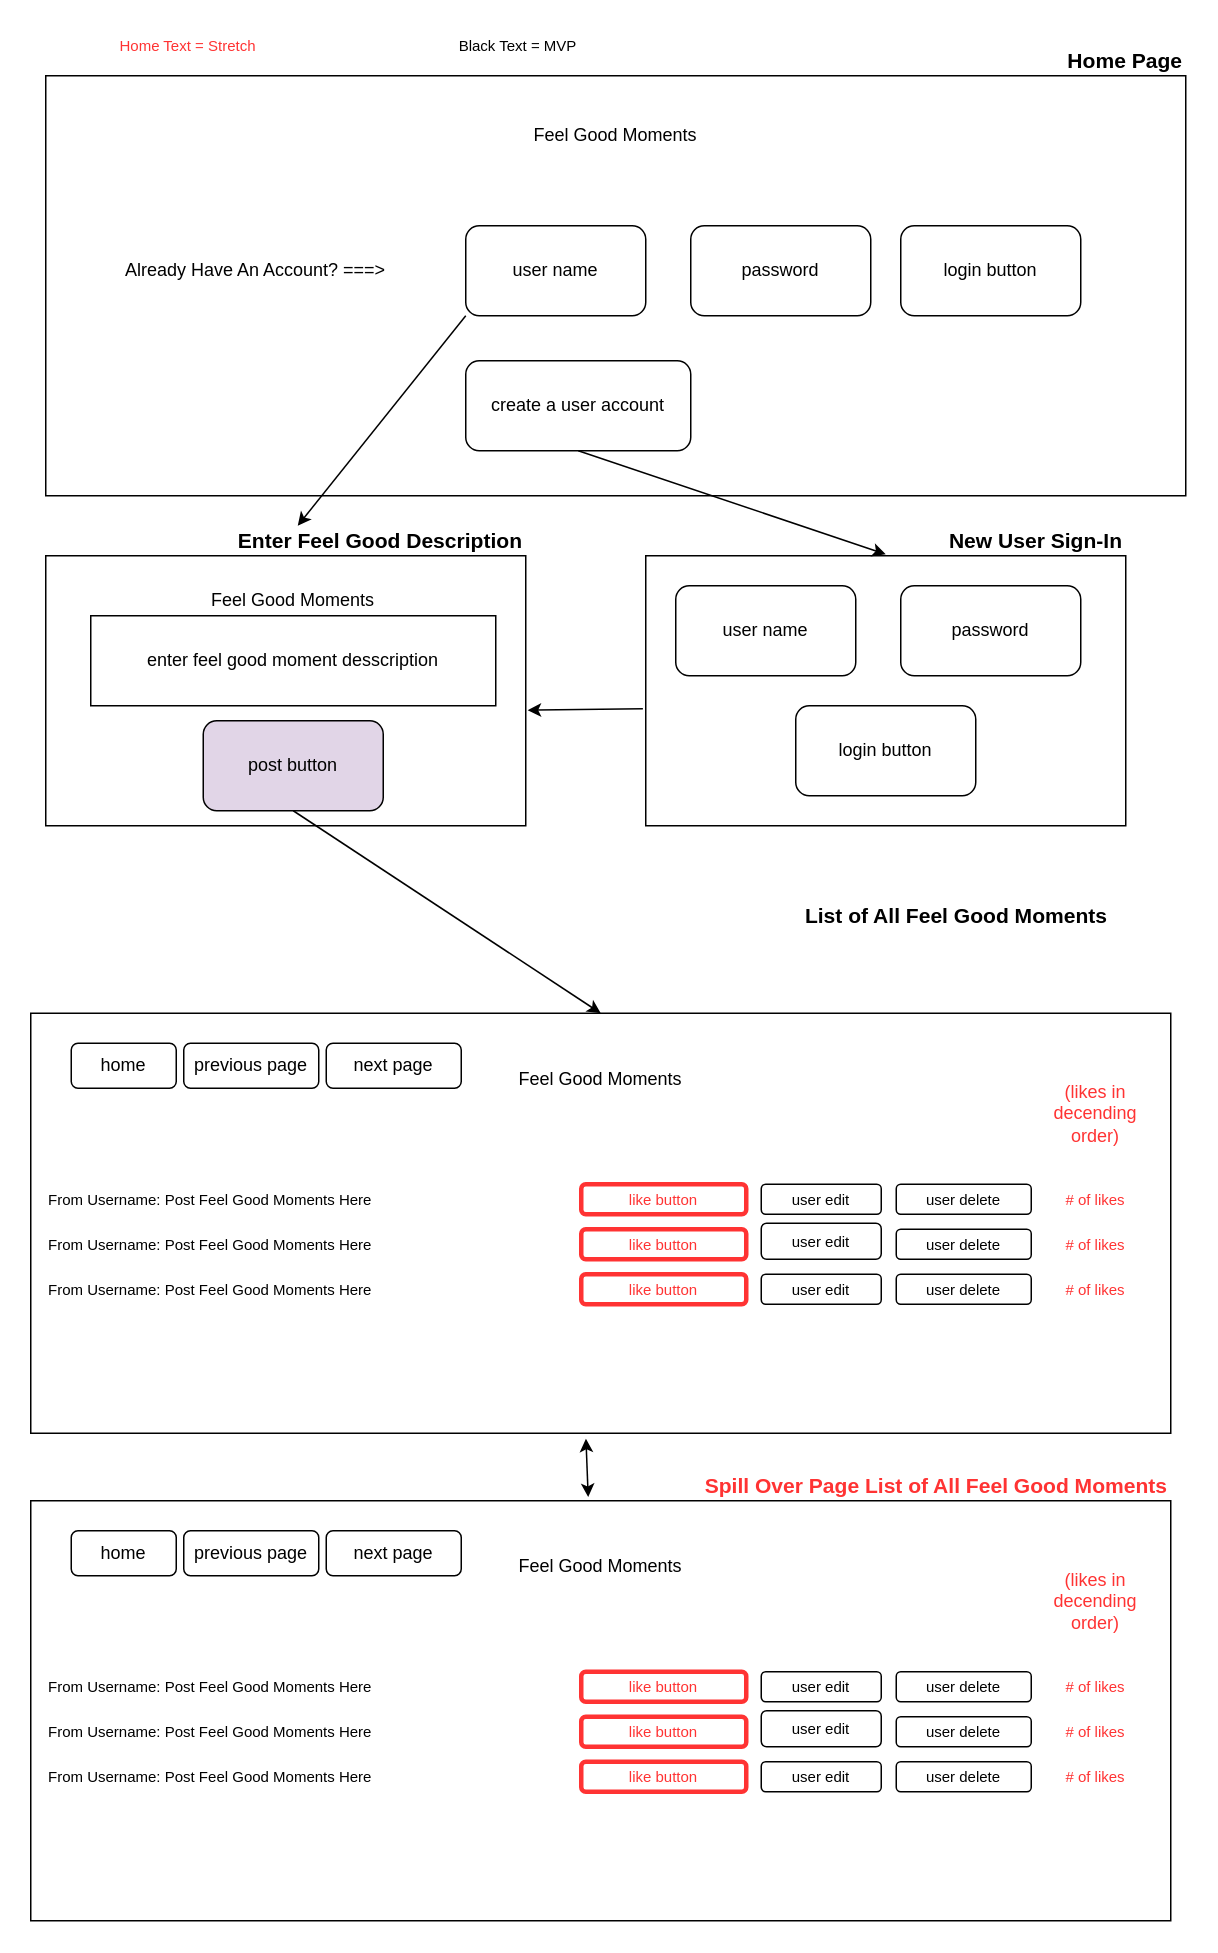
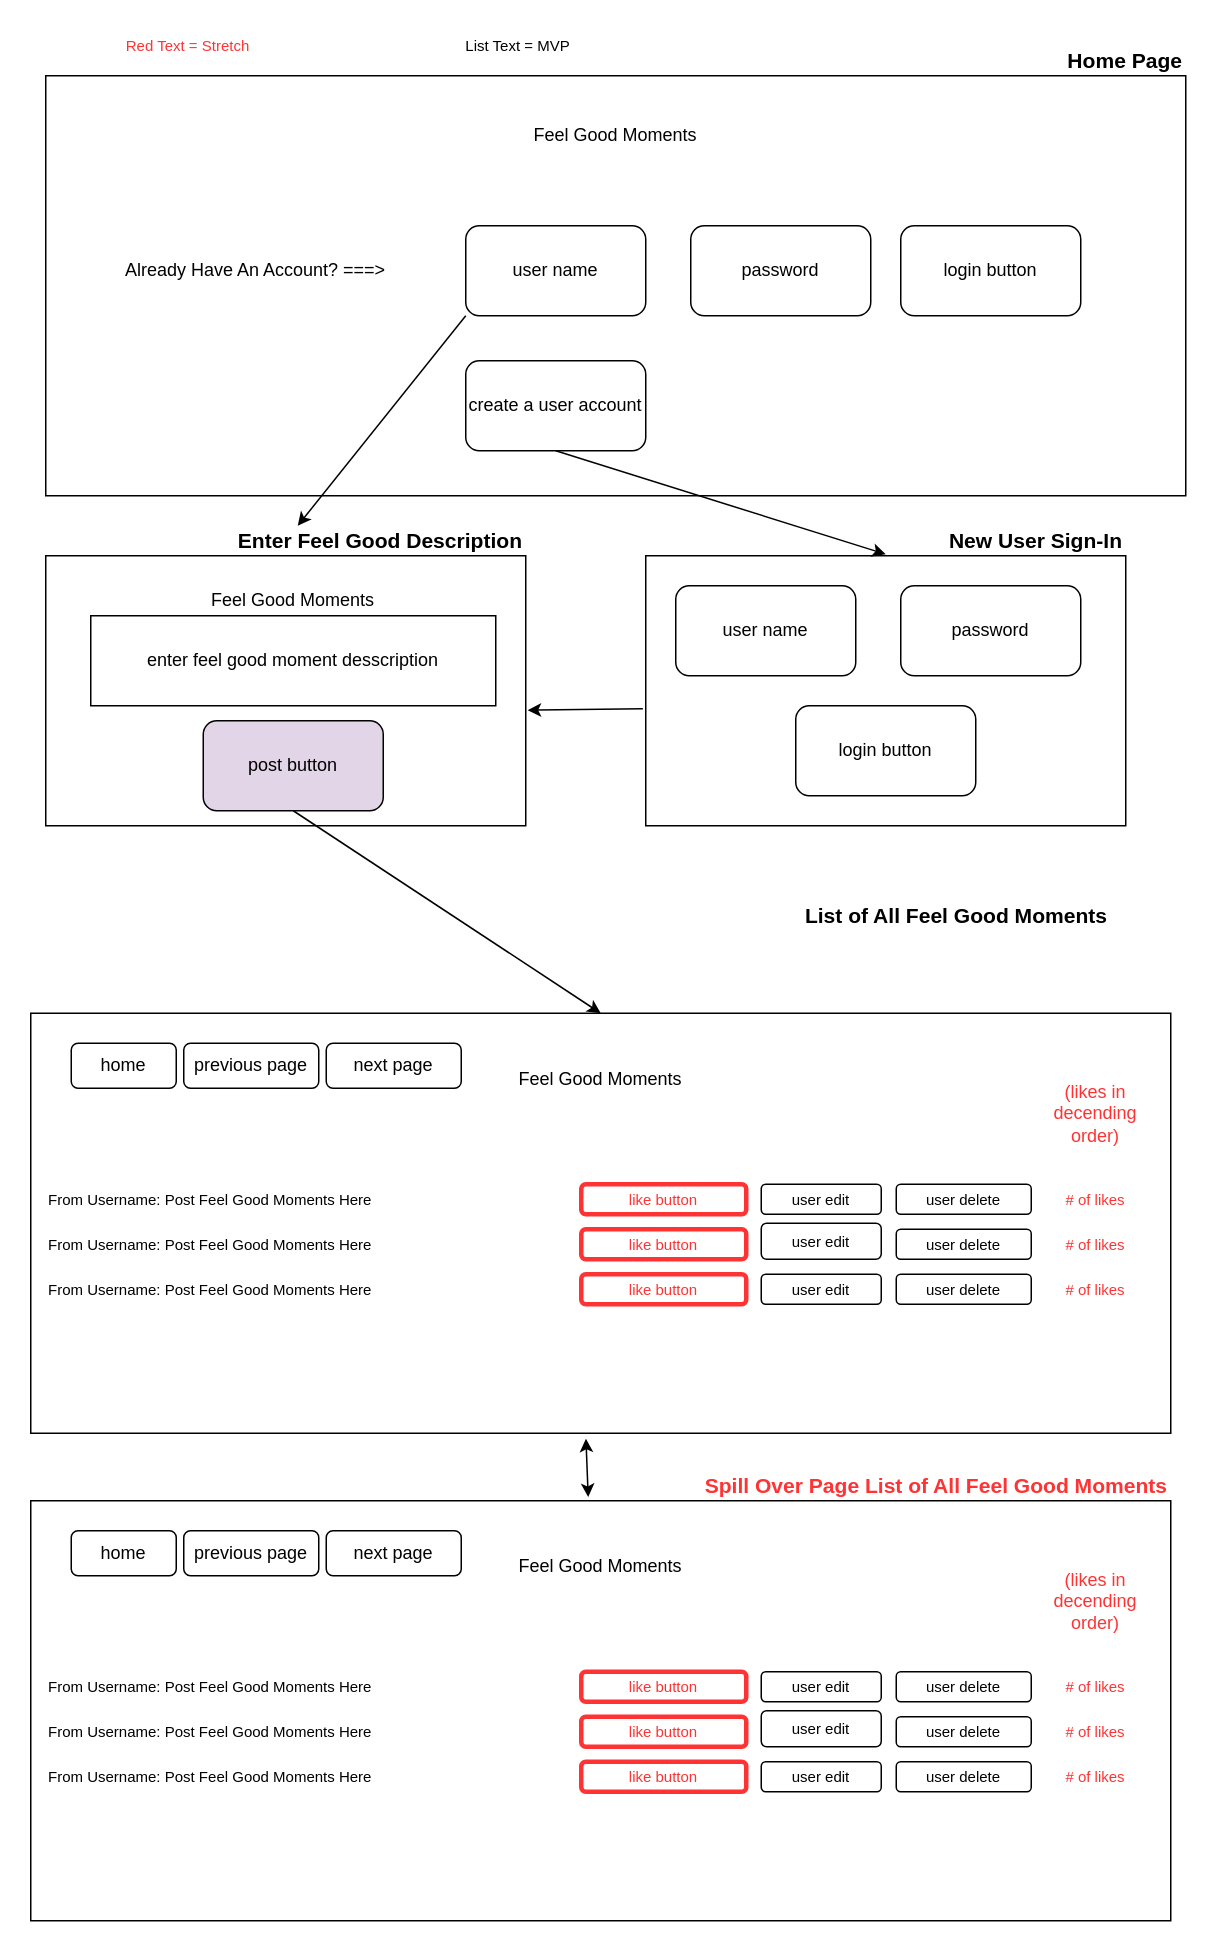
(188, 46) -> (188, 46)
(518, 46) -> (518, 46)
(578, 406) -> (556, 406)
